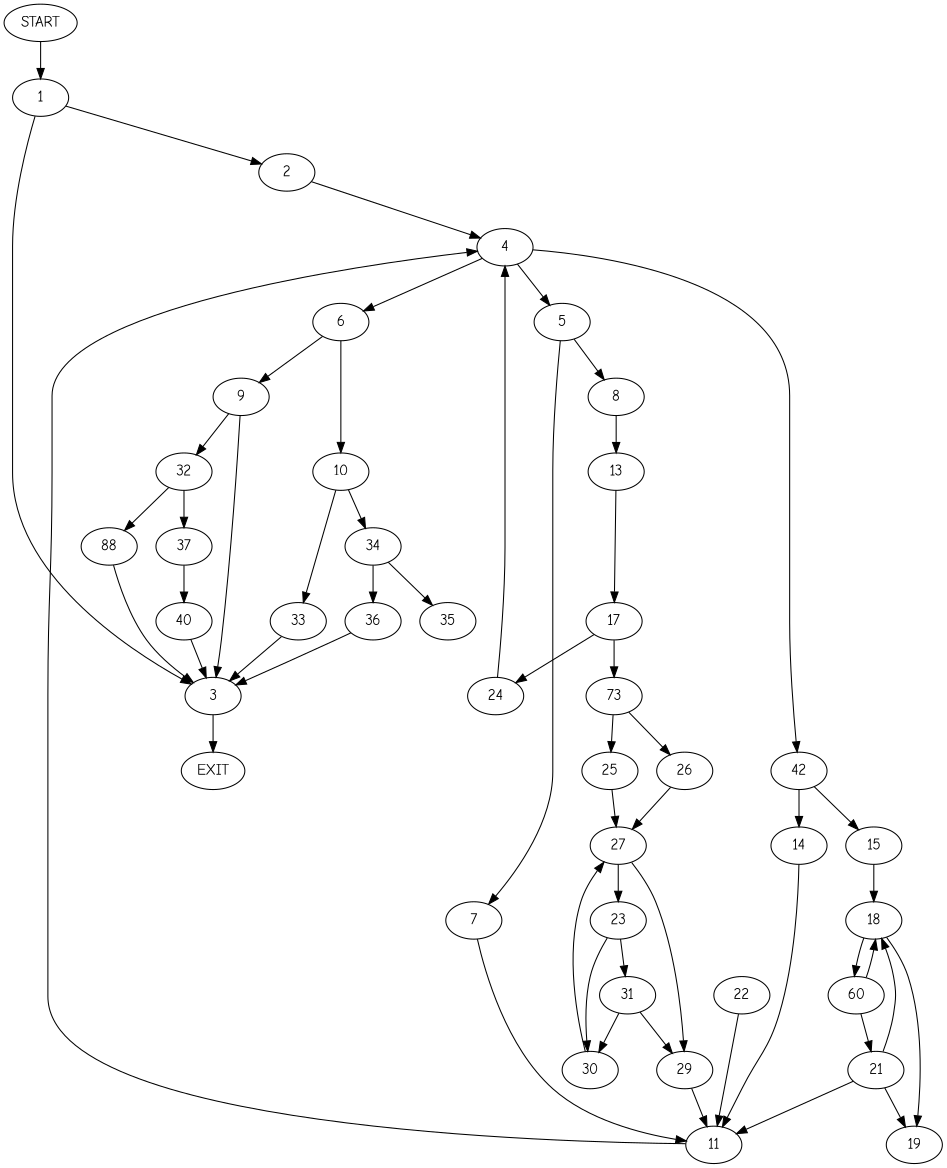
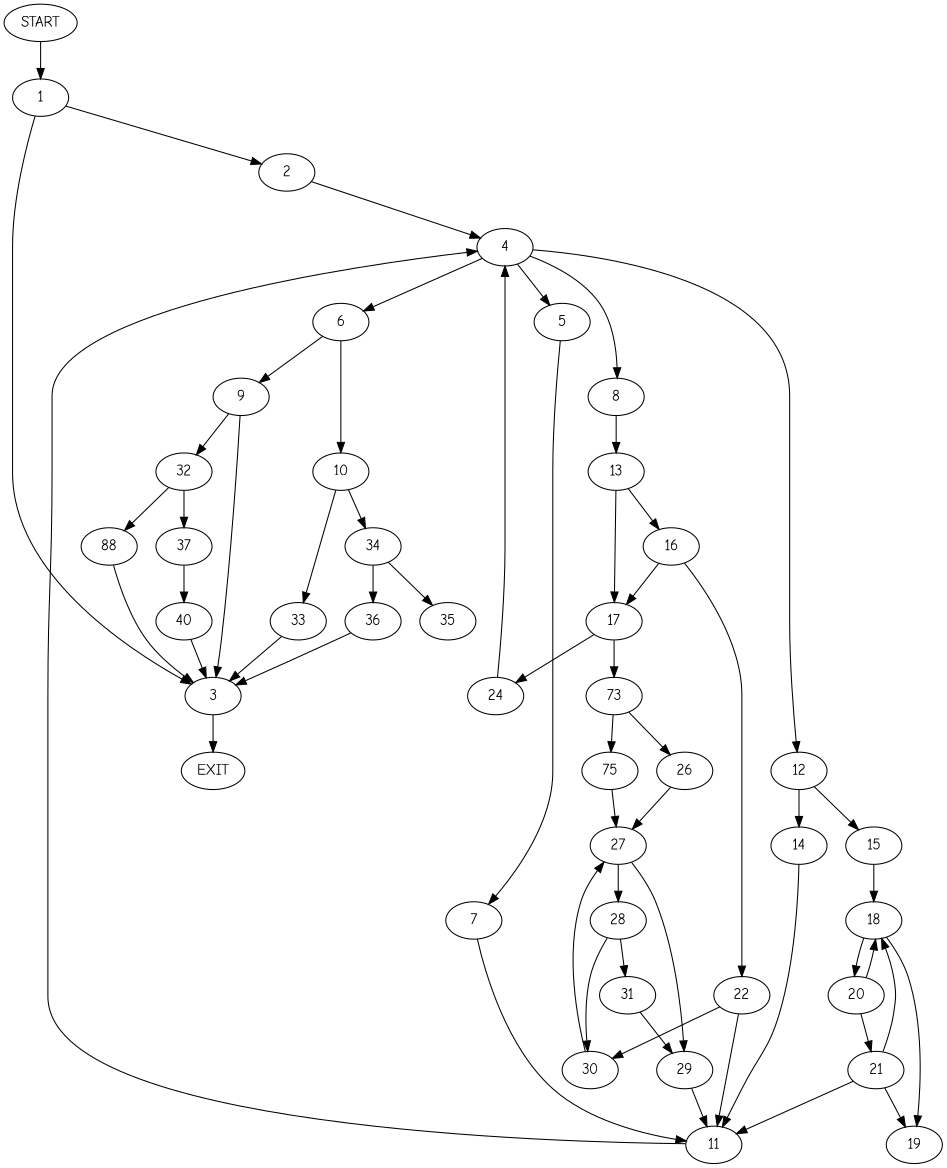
(586, 355) -> (594, 296)
none -> (671, 546)
(610, 771) -> (610, 771)
(799, 771) -> (799, 771)
(618, 920) -> (618, 920)
(856, 995) -> (856, 995)
(611, 1028) -> (671, 1030)
